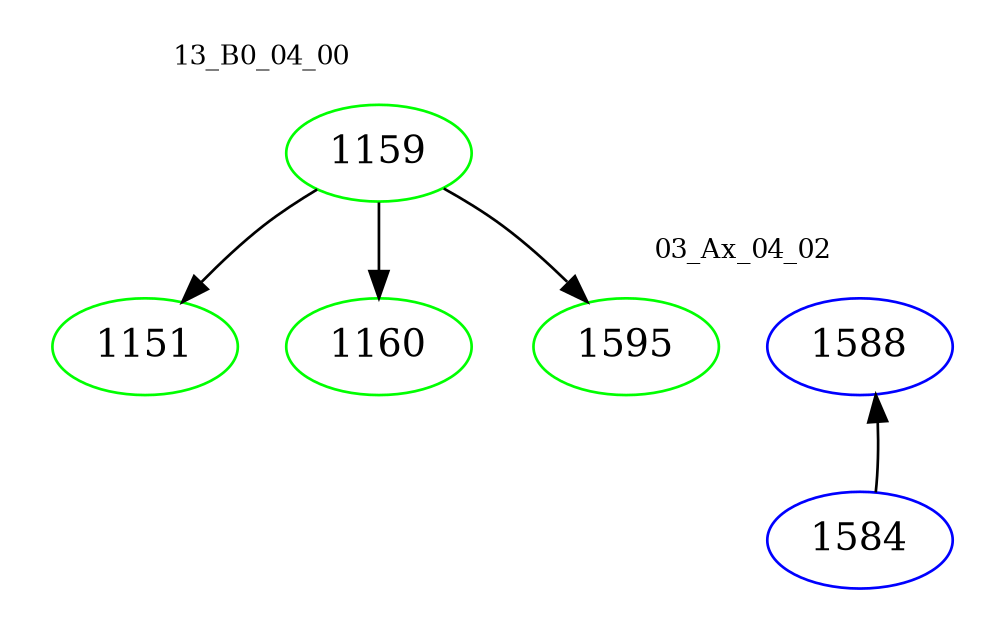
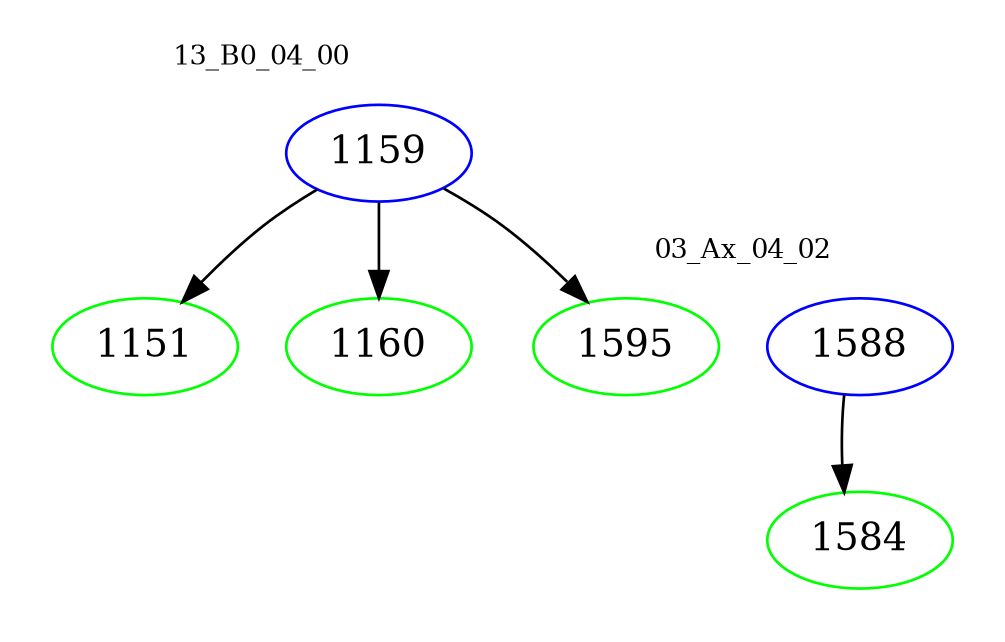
(379, 153) -> (379, 153)
(878, 457) -> (842, 430)
(860, 540) -> (860, 540)
